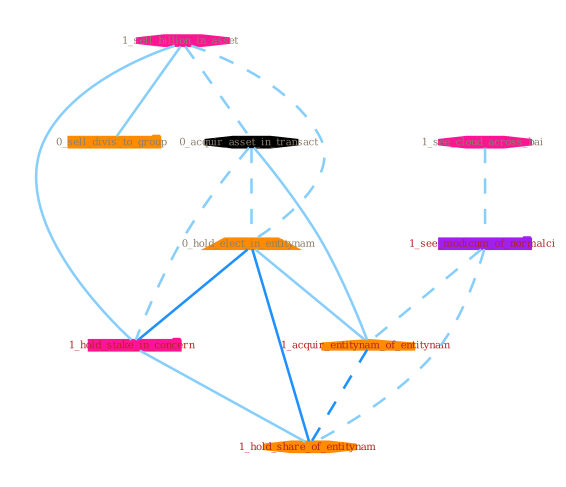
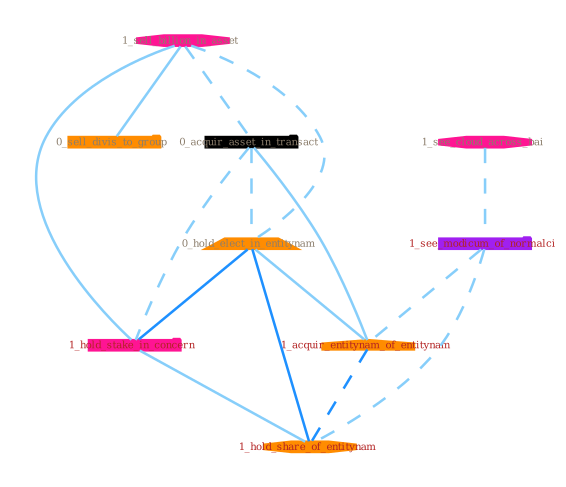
(251, 142) -> (251, 142)
